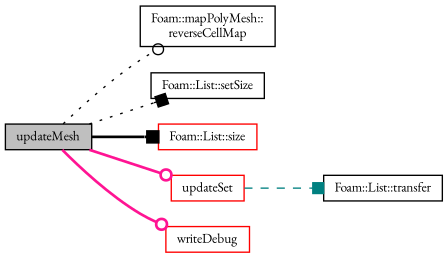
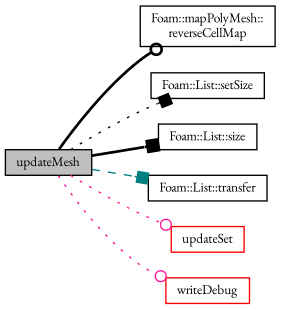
(106, 86) -> (101, 97)
(208, 137) -> (208, 137)
(125, 161) -> (115, 201)
(277, 188) -> (113, 173)
(106, 190) -> (102, 231)
